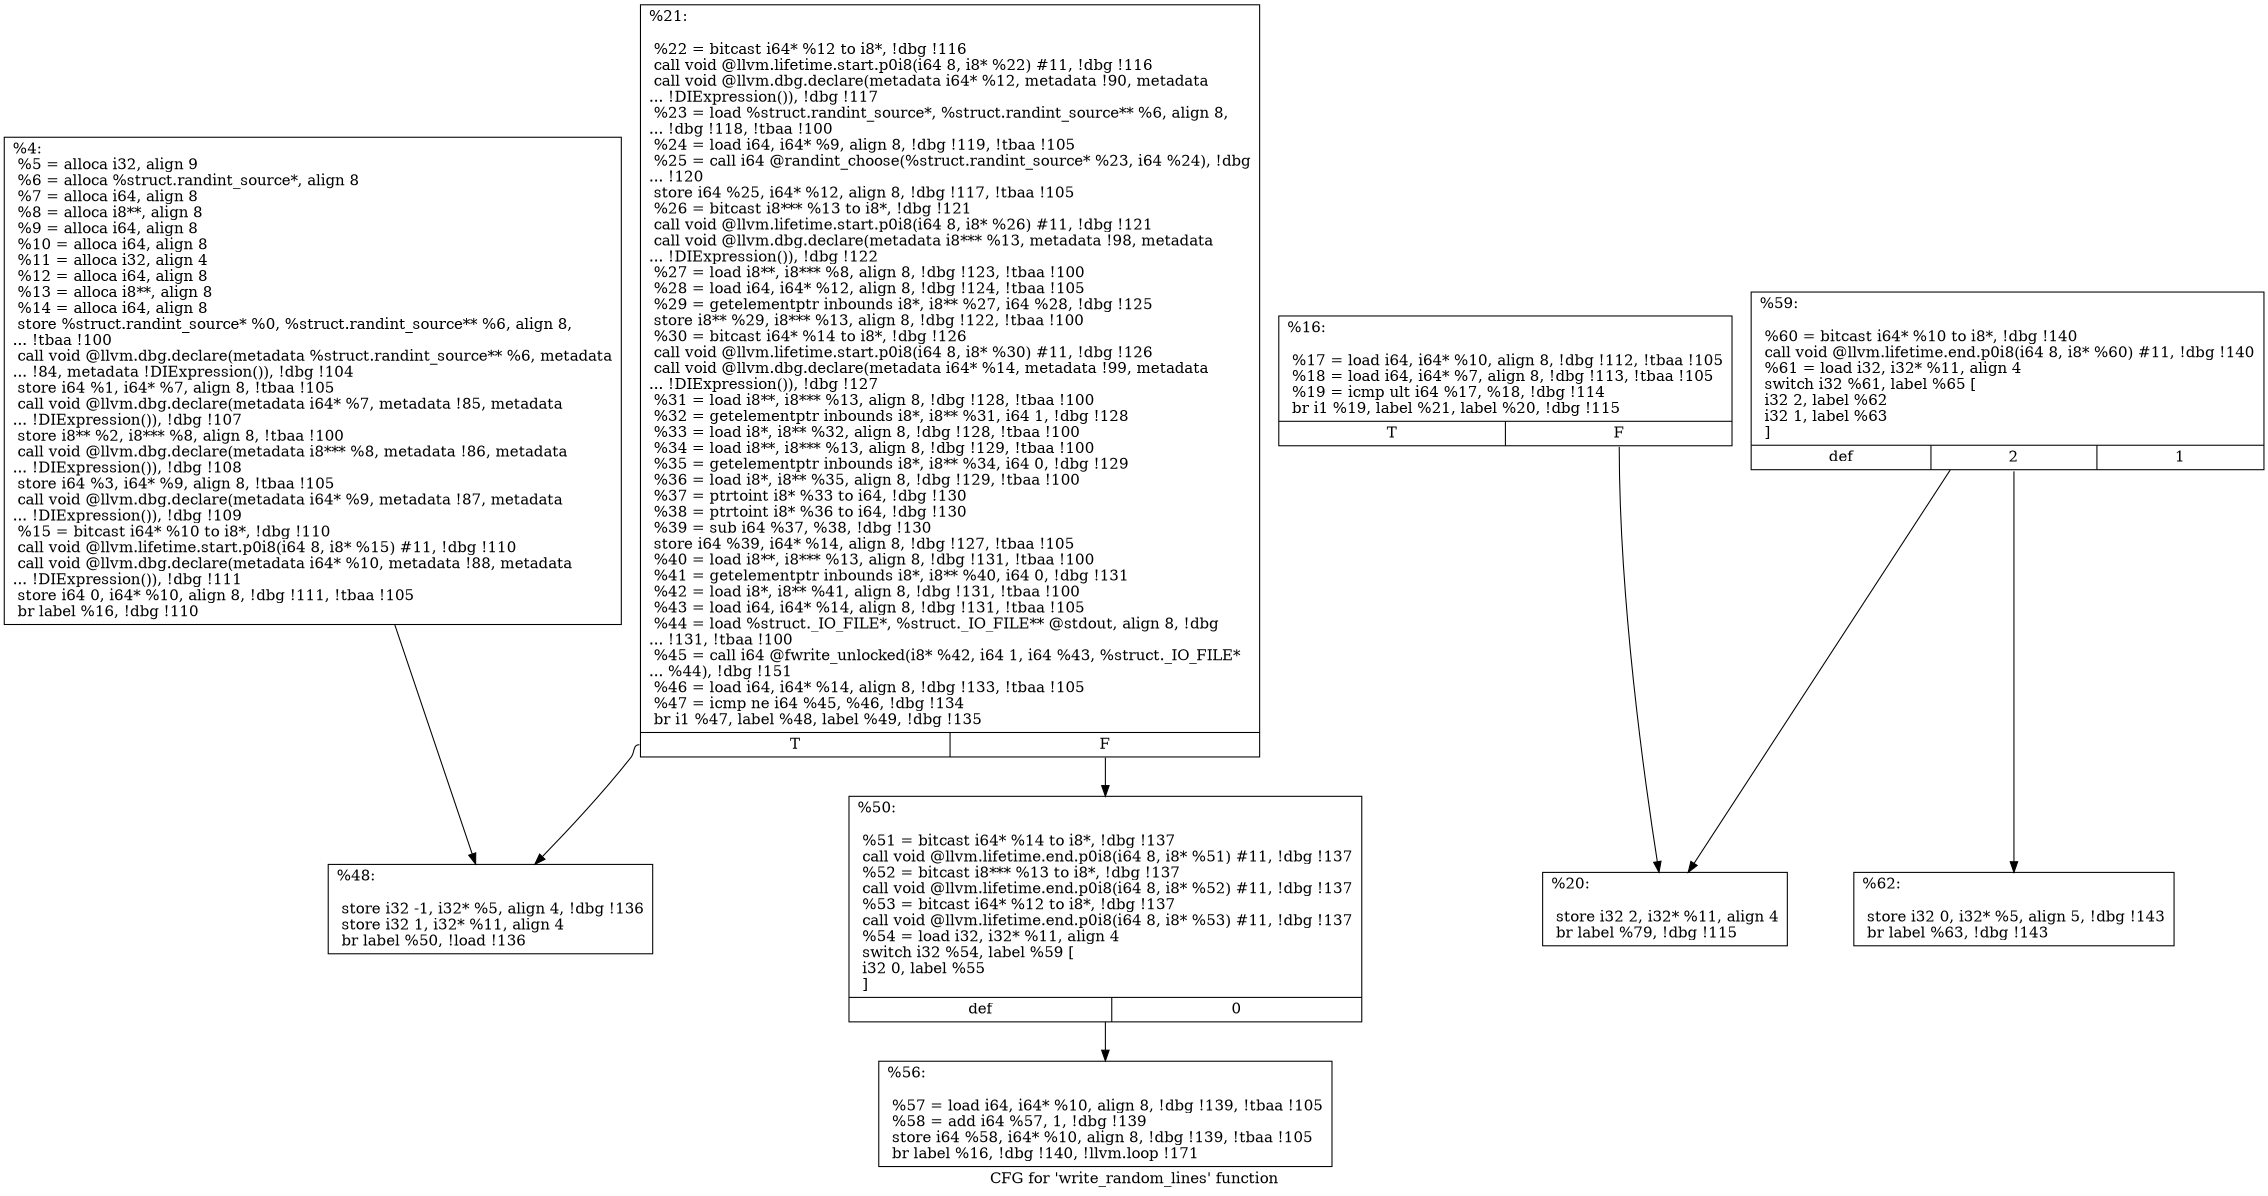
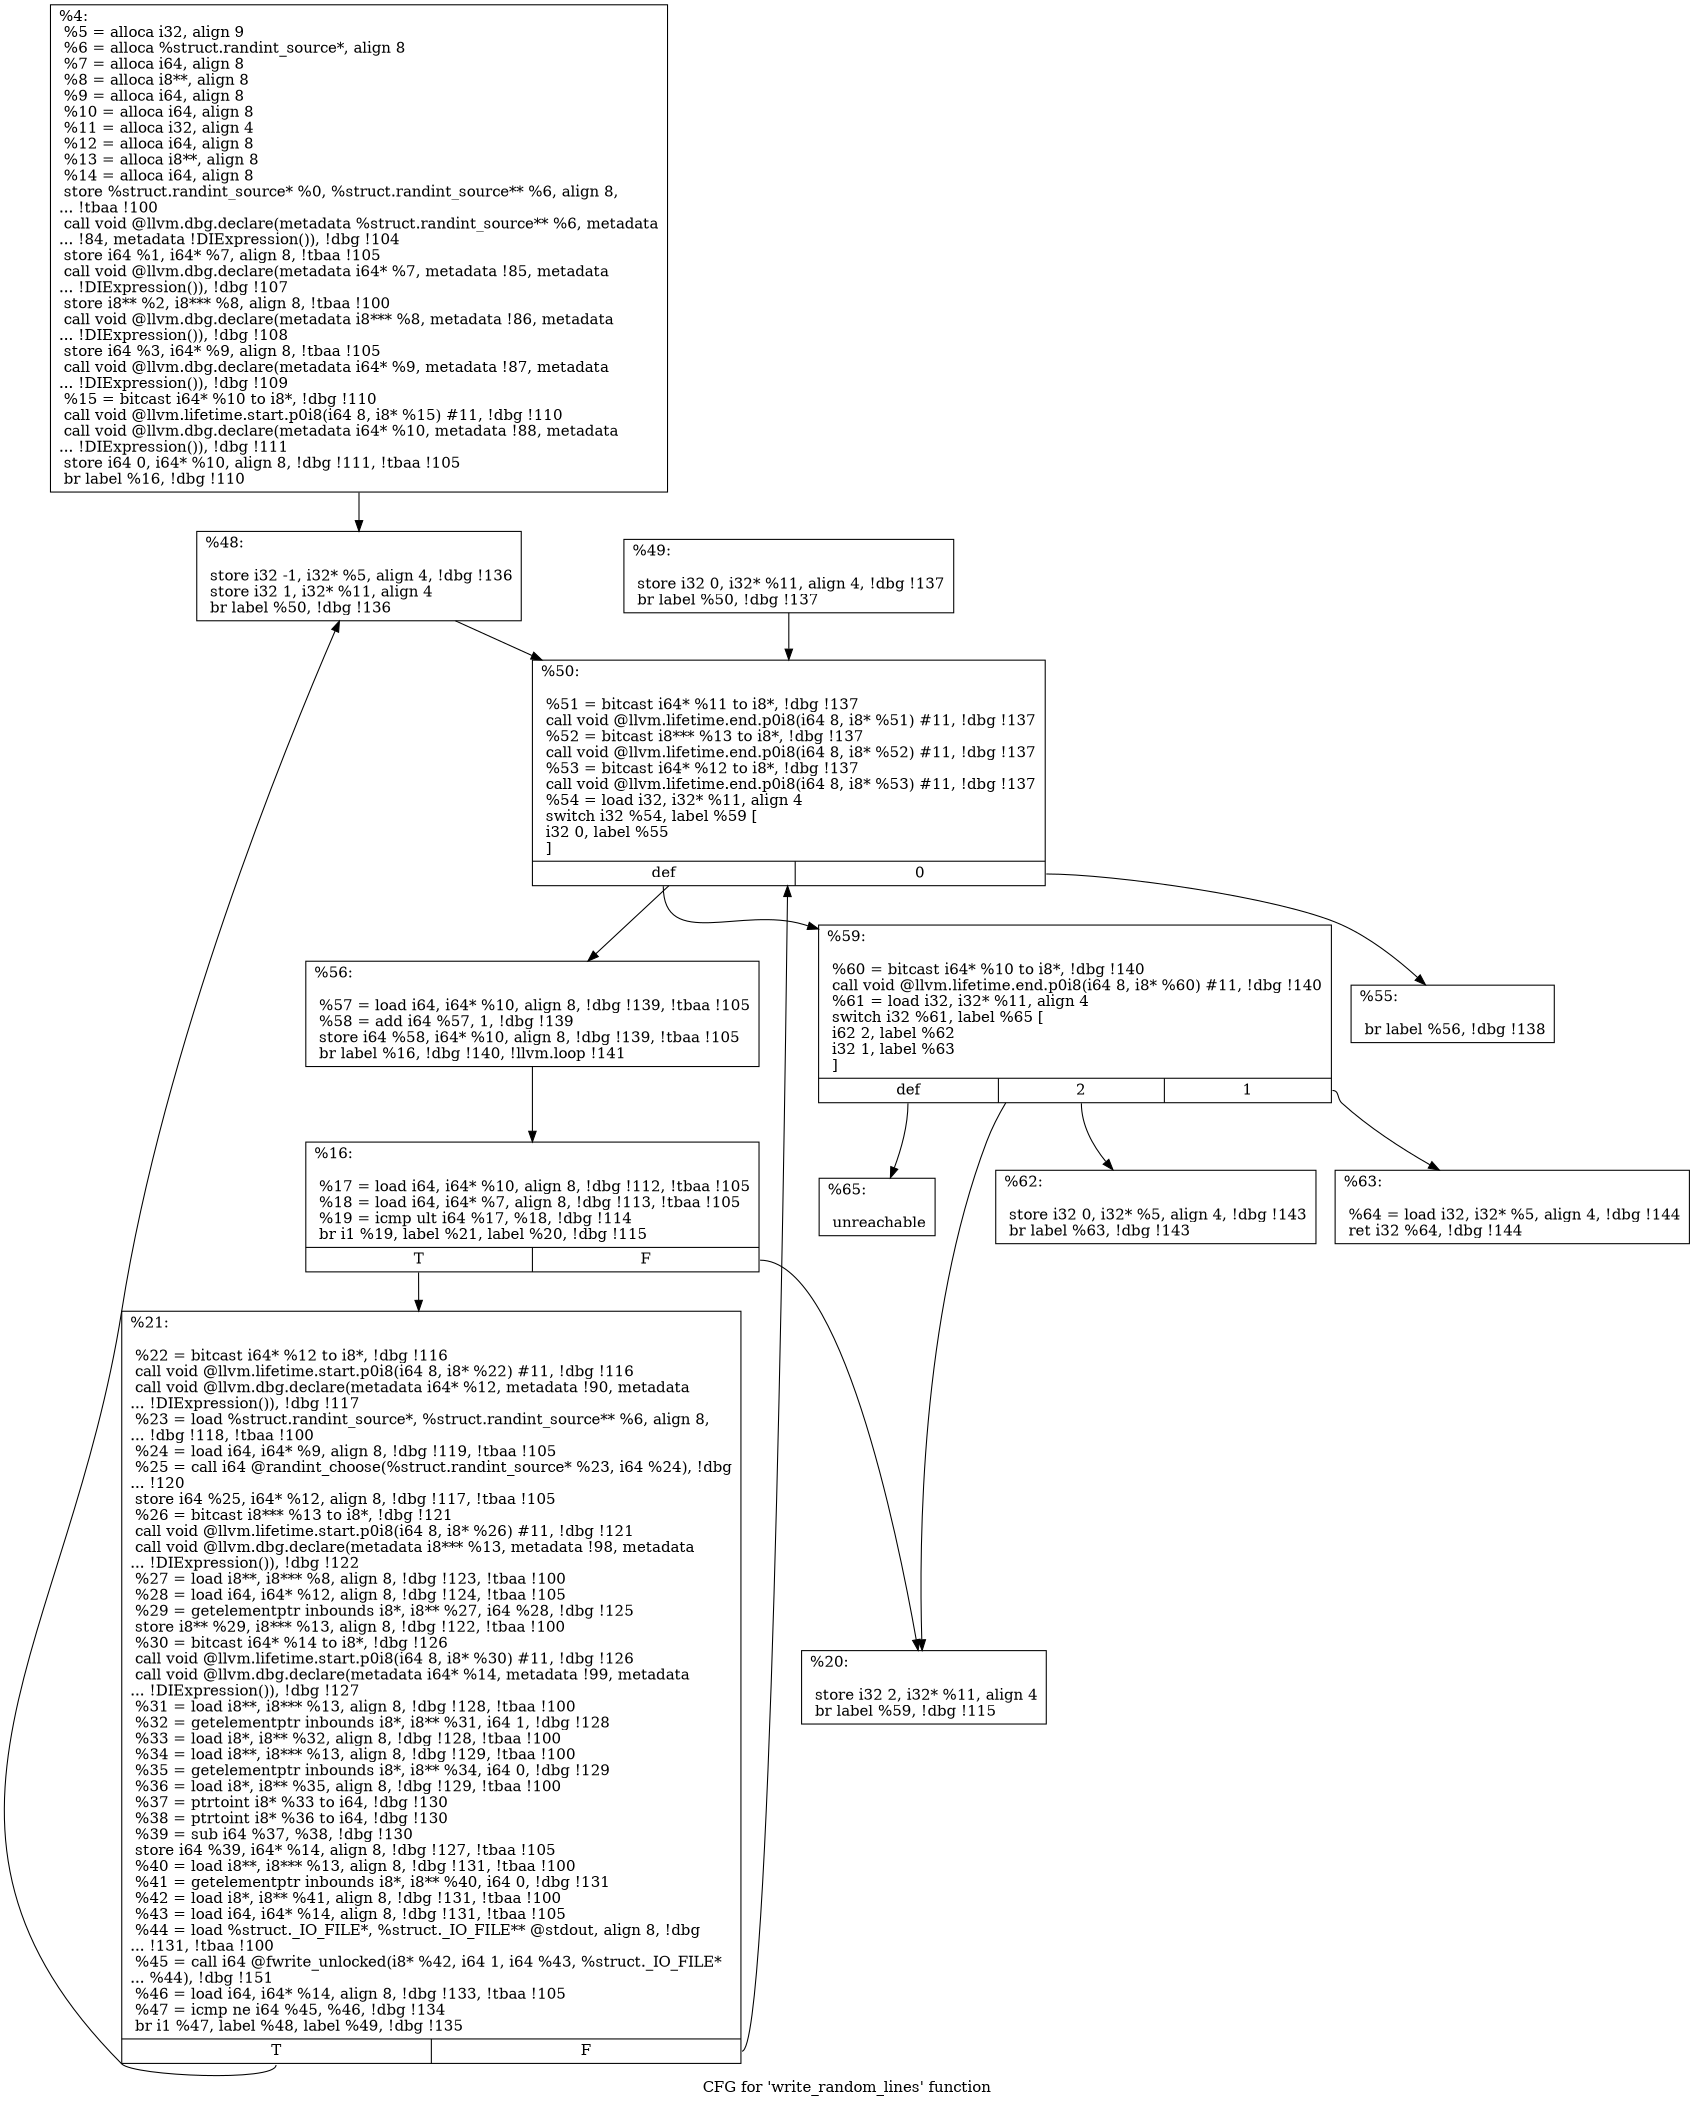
(1824, 401) -> (891, 1034)
none -> (789, 576)
none -> (494, 638)
(1017, 841) -> (700, 705)
(2014, 917) -> (1156, 1215)
none -> (725, 922)
(1644, 933) -> (903, 1711)
(431, 941) -> (298, 608)
none -> (1453, 1014)
none -> (532, 1099)
(1043, 1154) -> (470, 1054)
none -> (877, 1207)
none -> (1512, 1207)
none -> (419, 1286)
